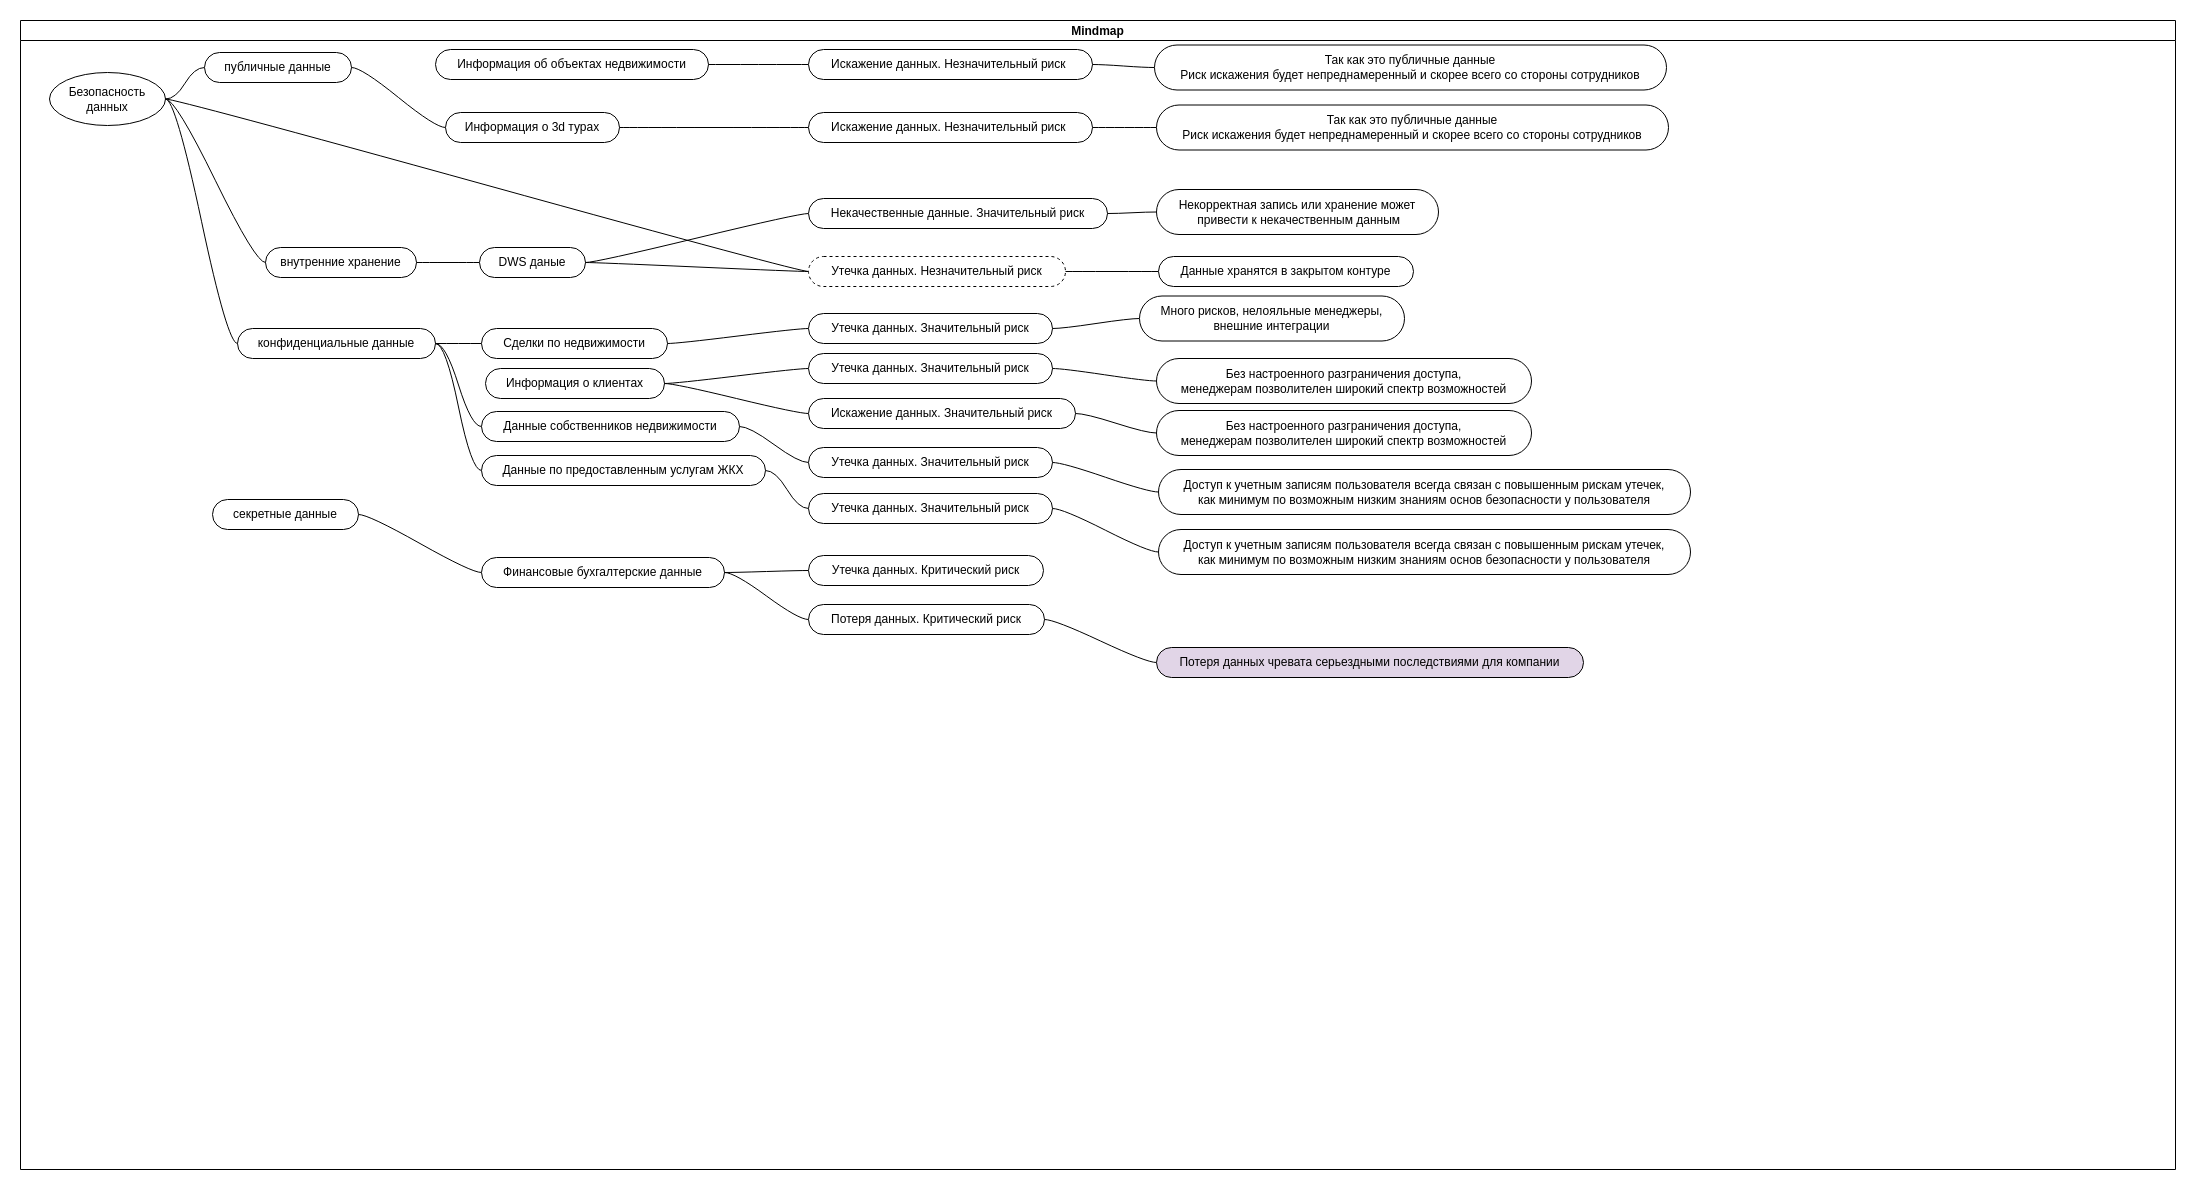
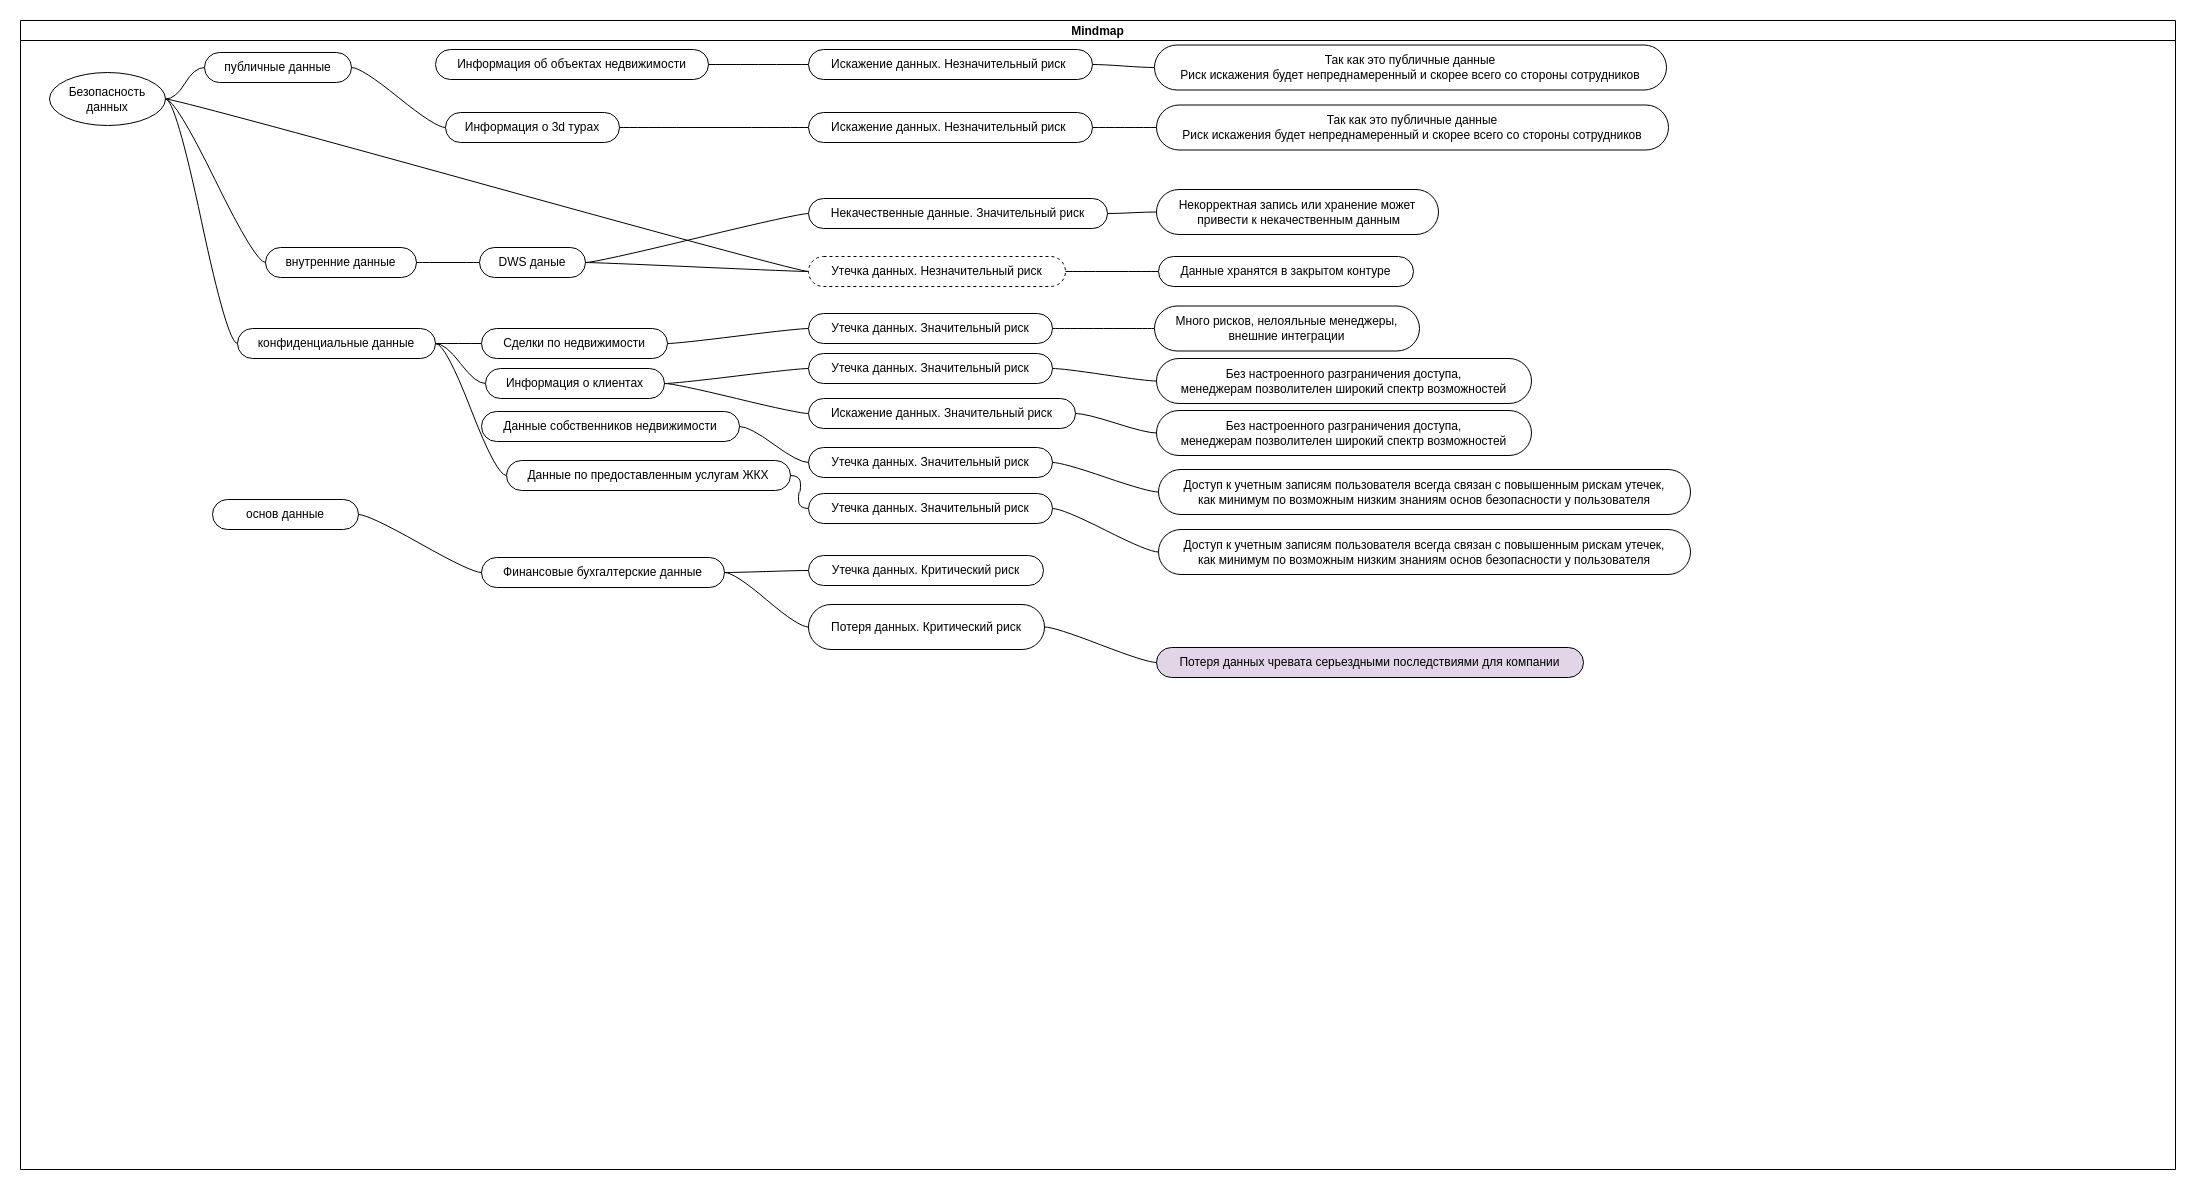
(341, 263) -> (341, 263)
(1272, 319) -> (1287, 329)
none -> (463, 366)
(463, 399) -> none
(624, 471) -> (649, 476)
(286, 515) -> (286, 515)
(927, 620) -> (927, 627)
